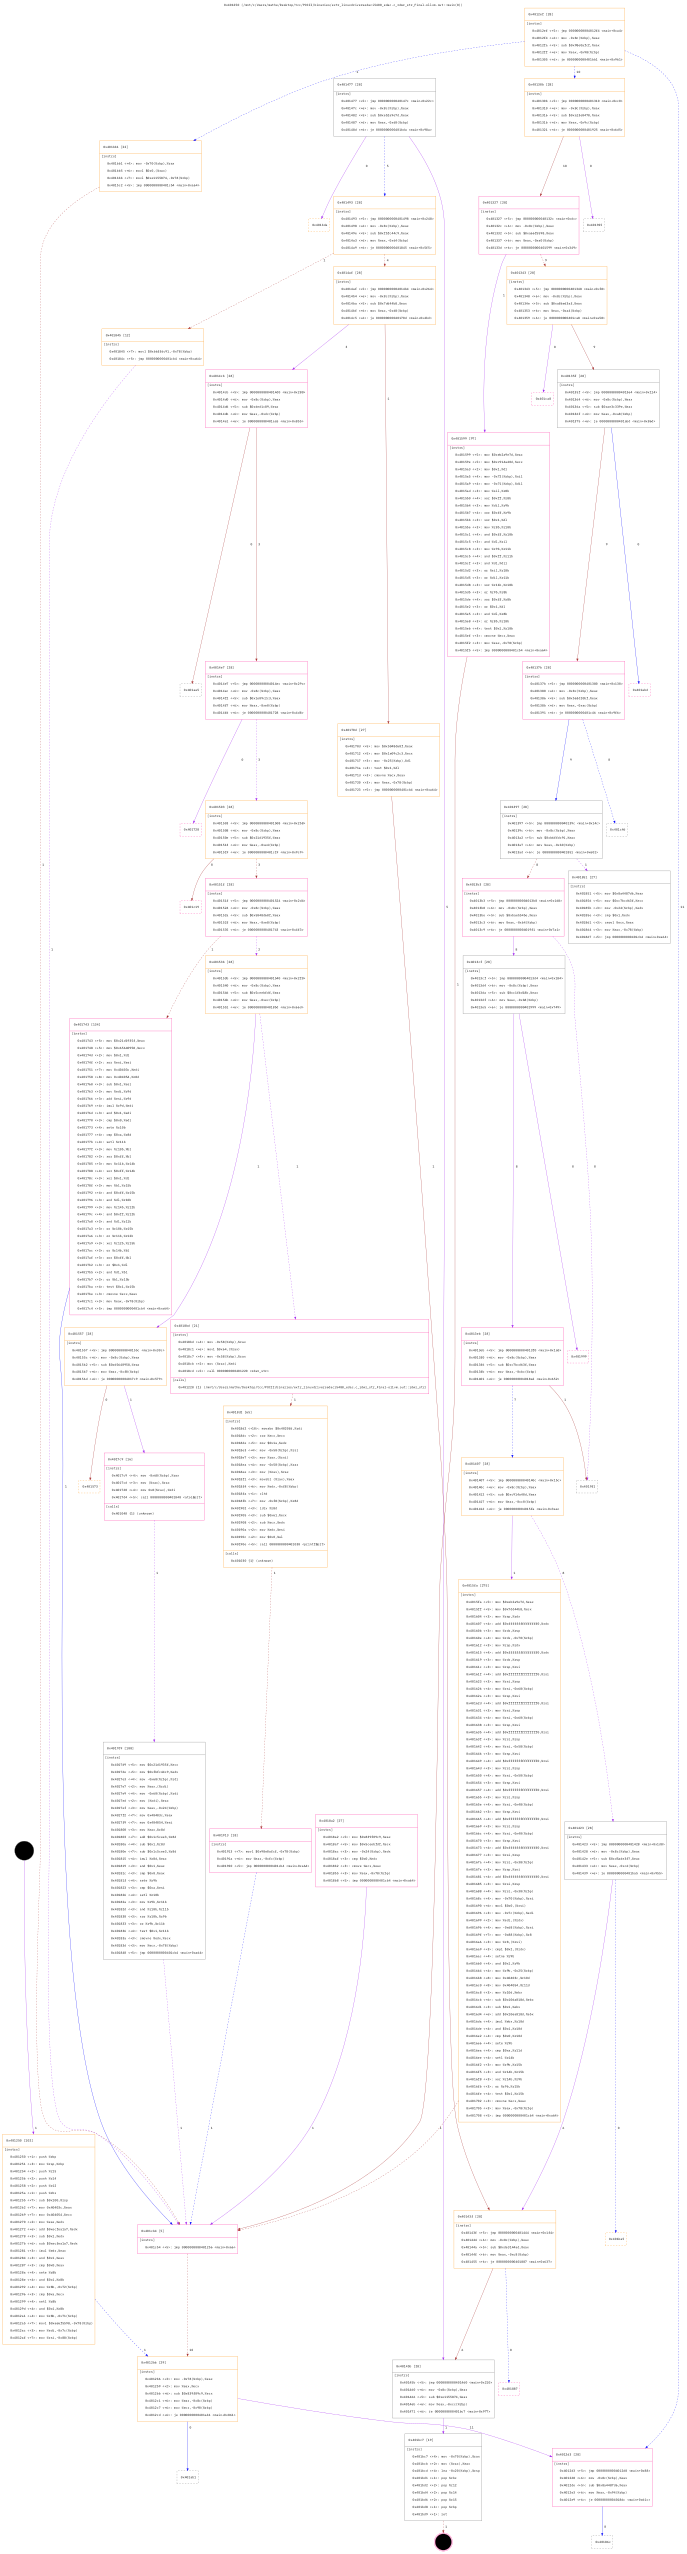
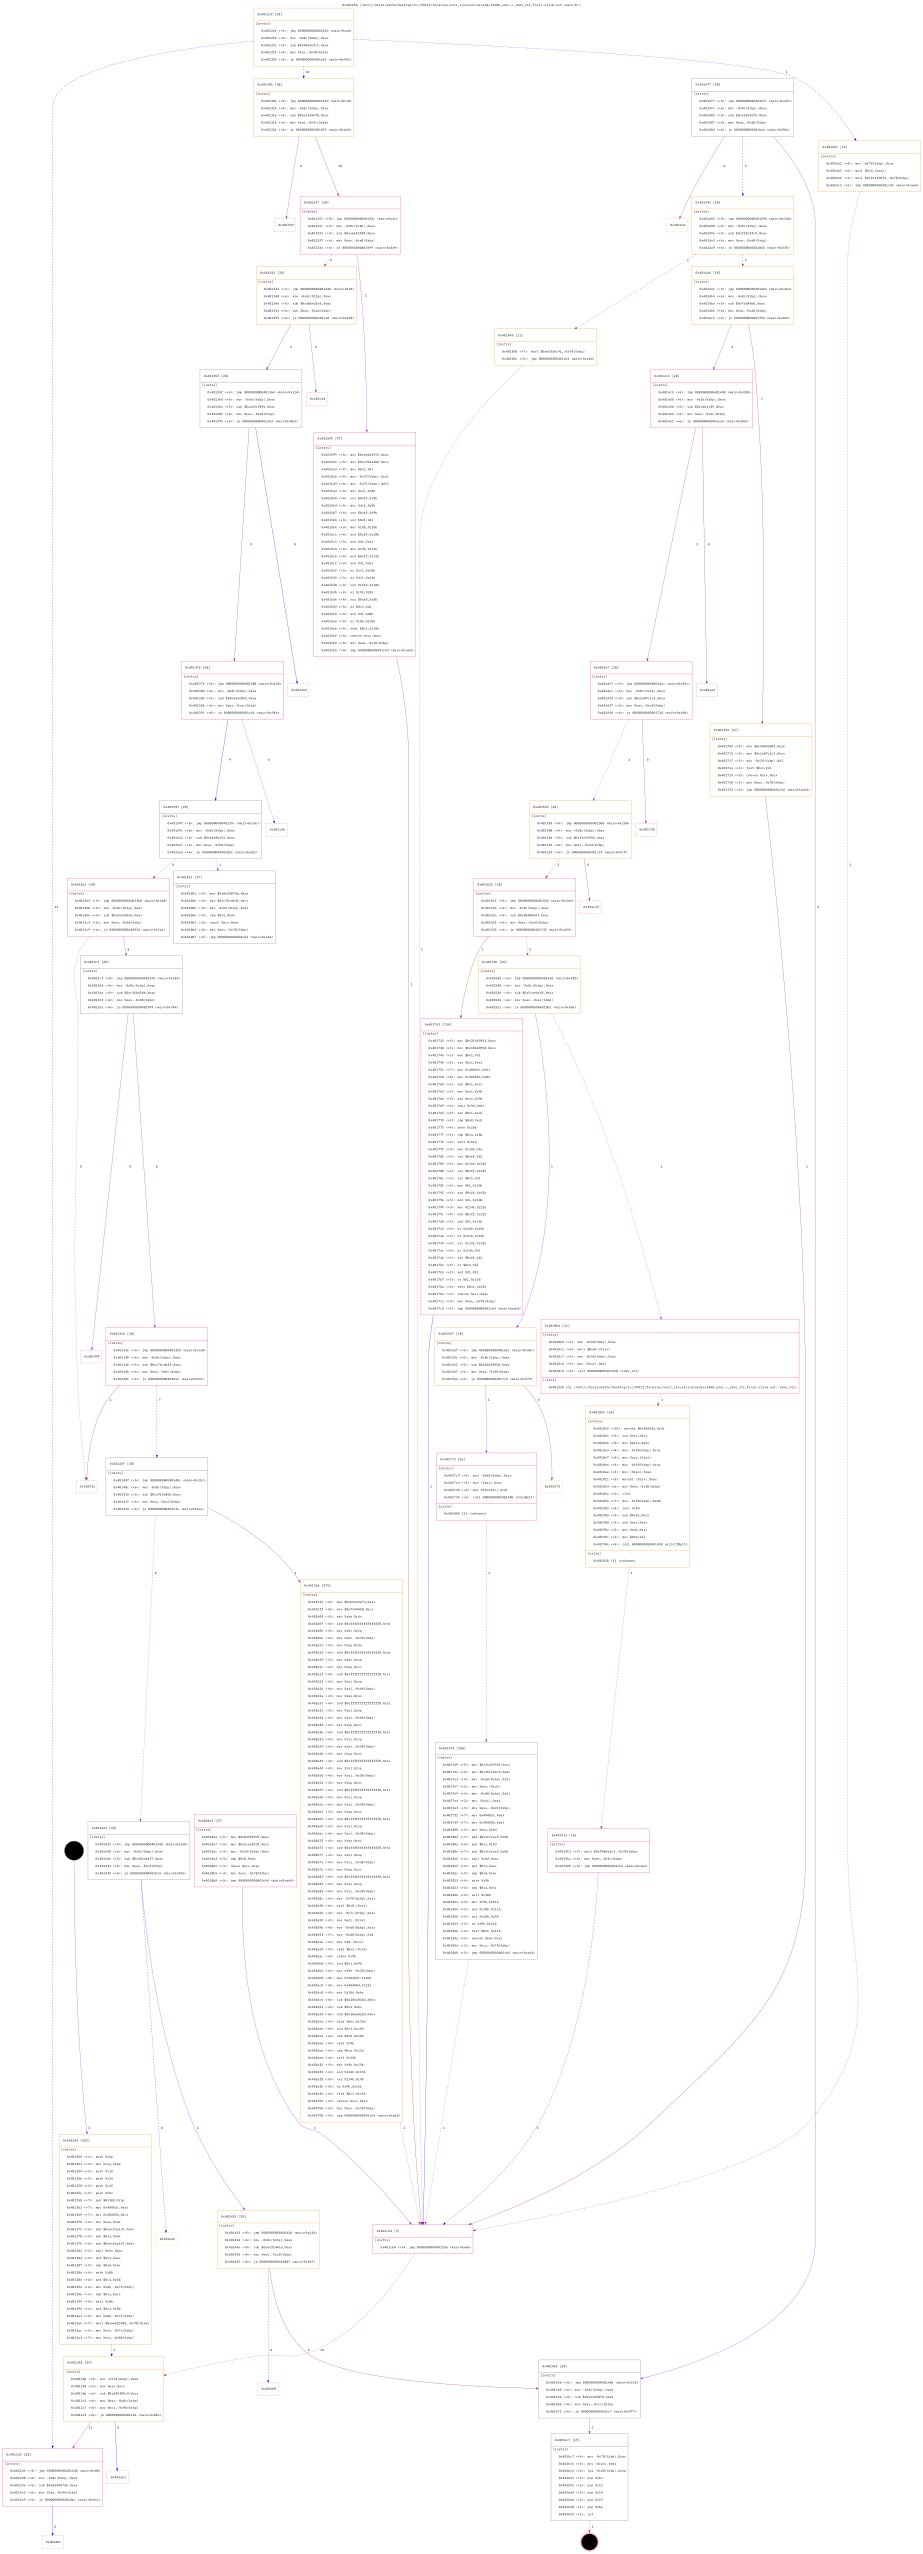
(191, 974) -> (470, 974)
(442, 1469) -> (806, 1590)
(512, 1487) -> (157, 1487)
(154, 1630) -> (486, 1630)
